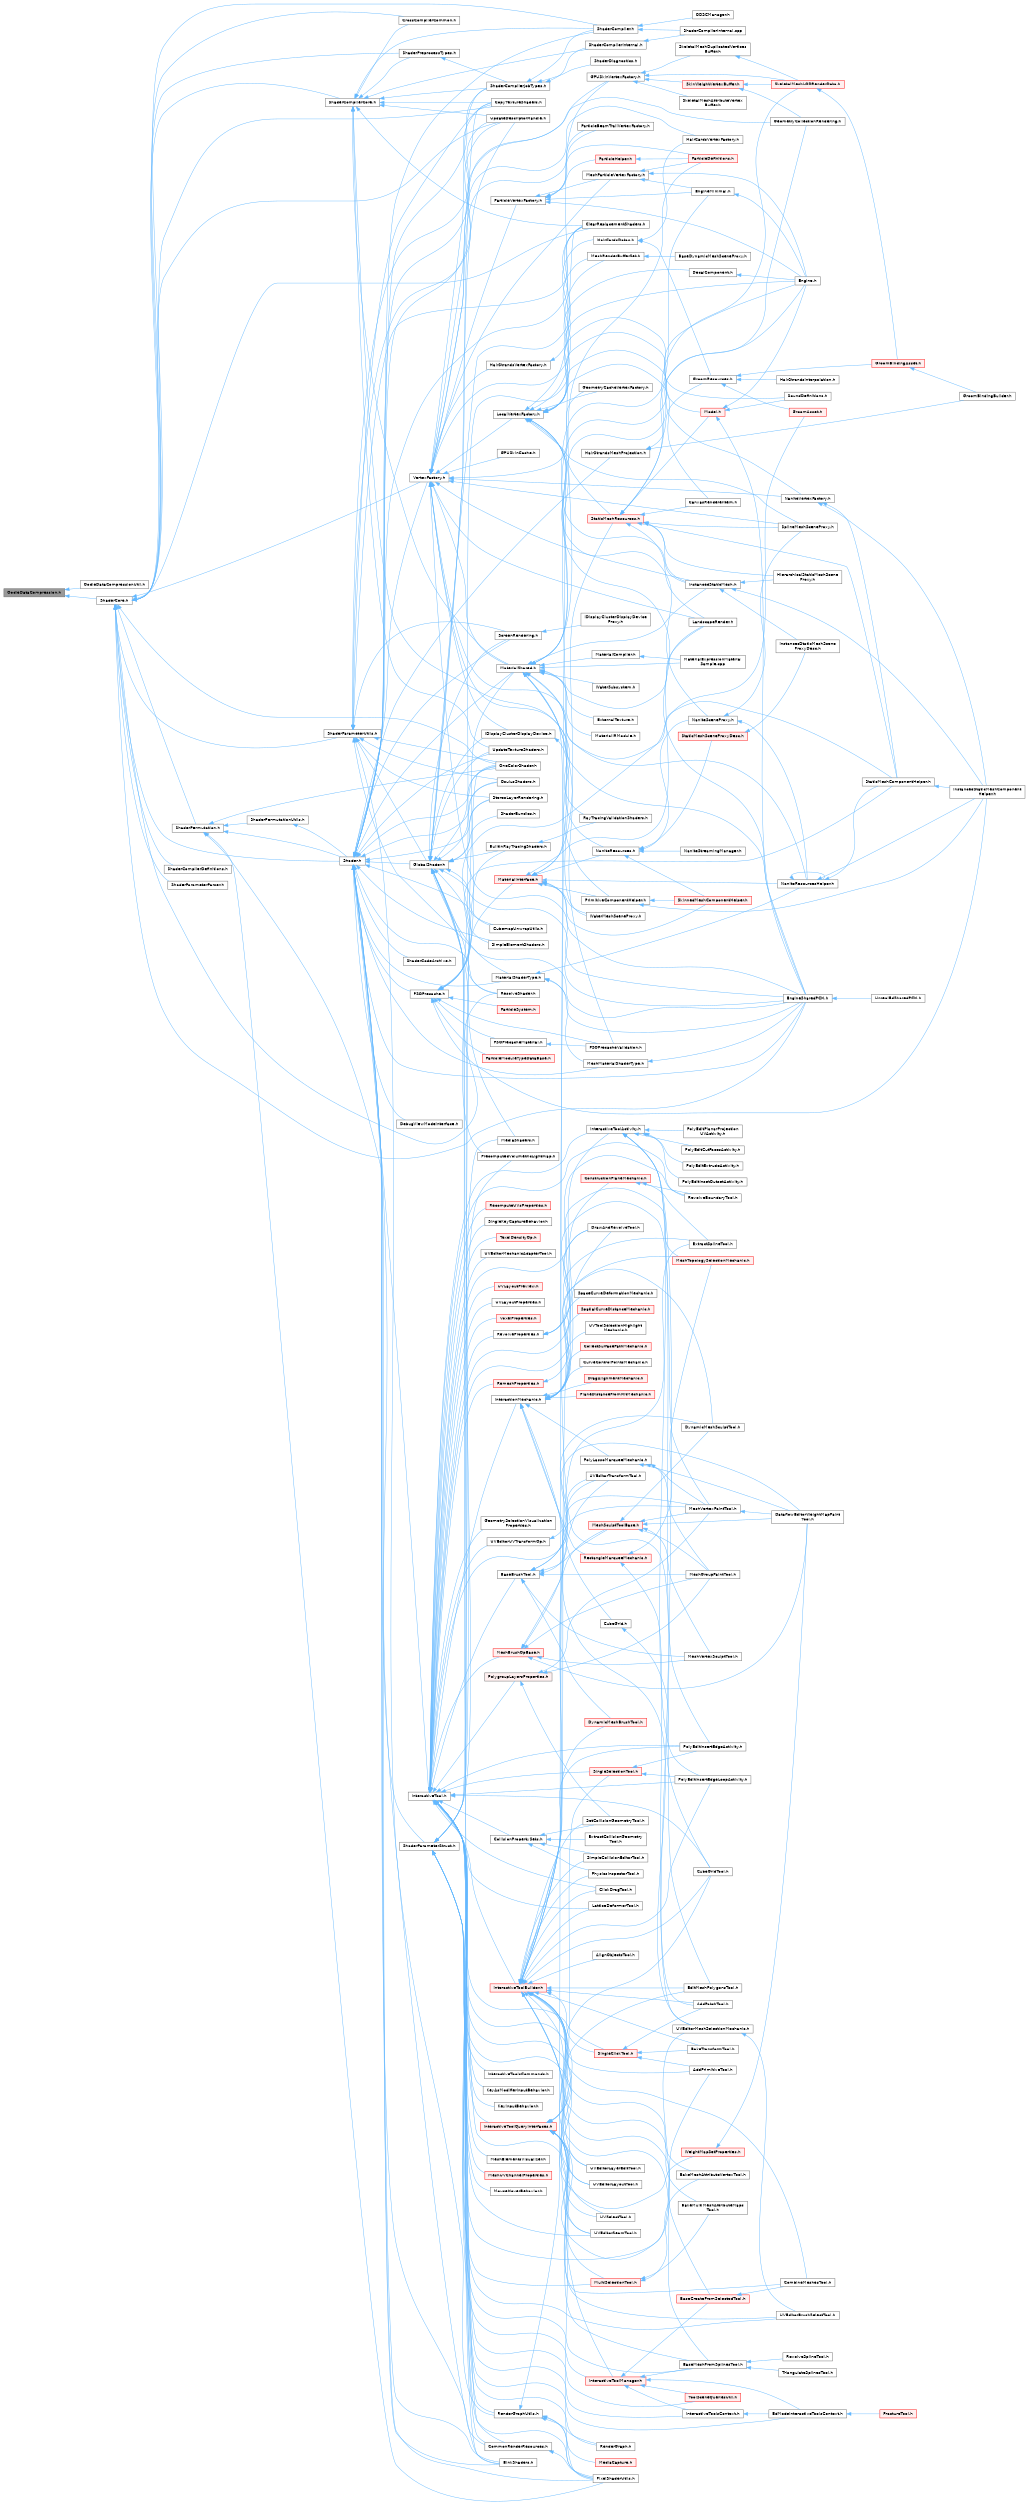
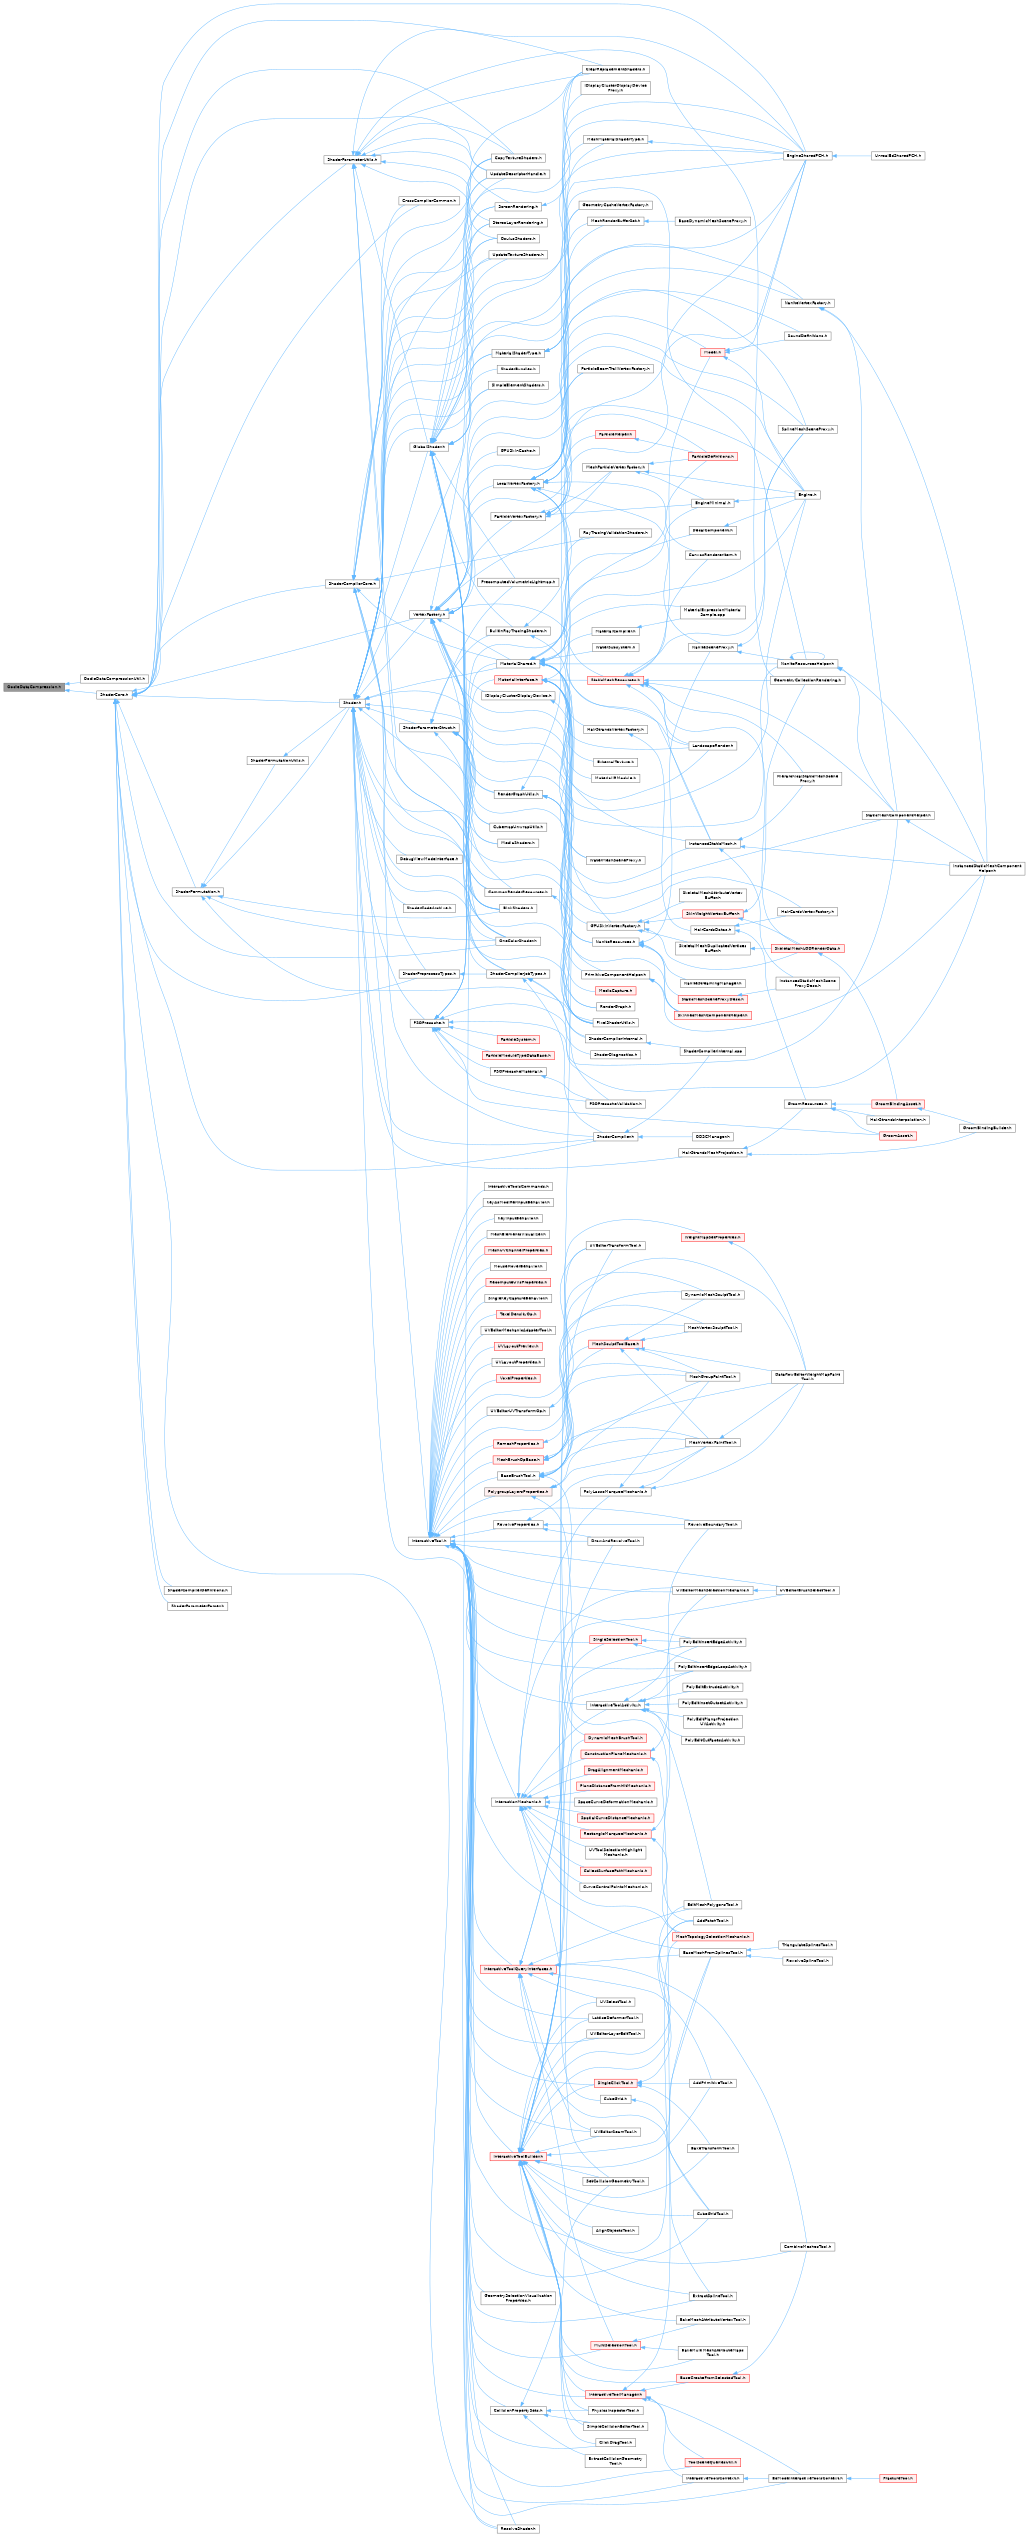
(454, 405) -> (564, 667)
(444, 795) -> (463, 689)
(616, 2184) -> none
